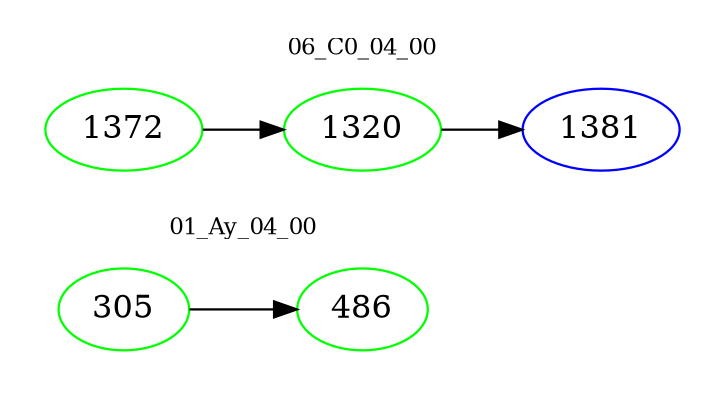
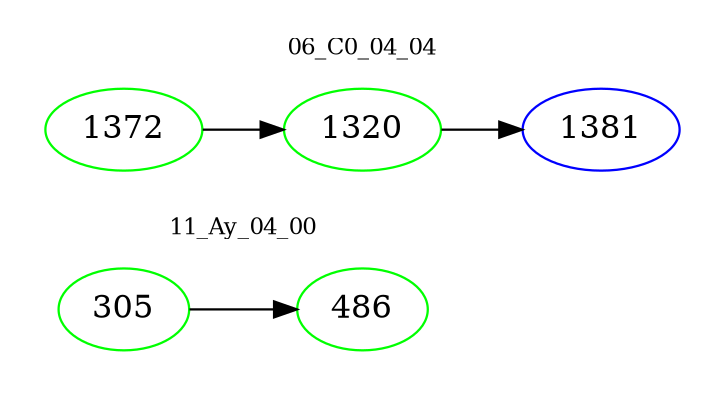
(362, 49) -> (362, 49)
(243, 229) -> (243, 229)
